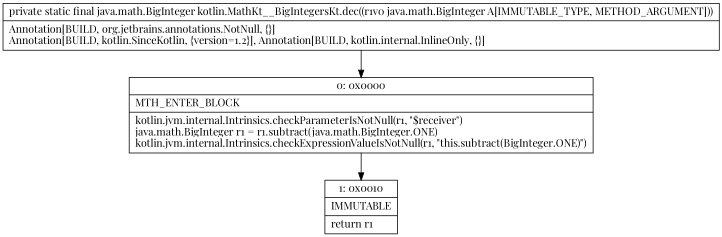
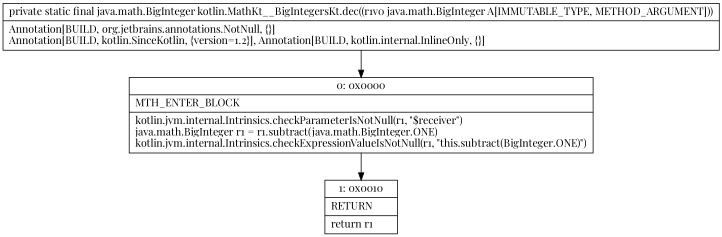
(361, 206) -> (352, 206)
